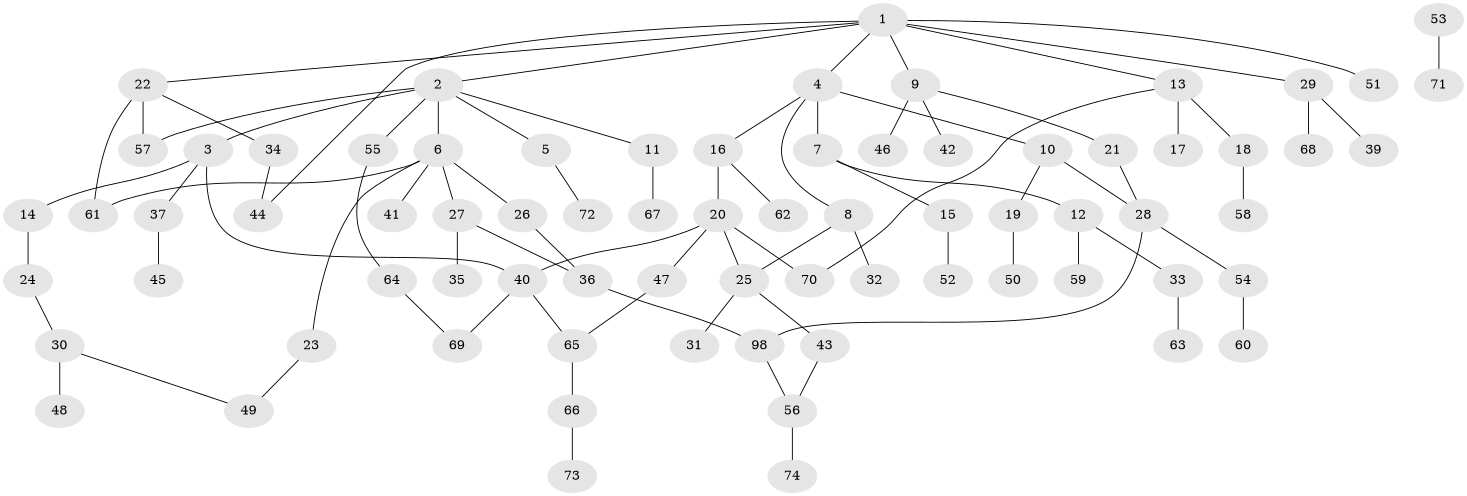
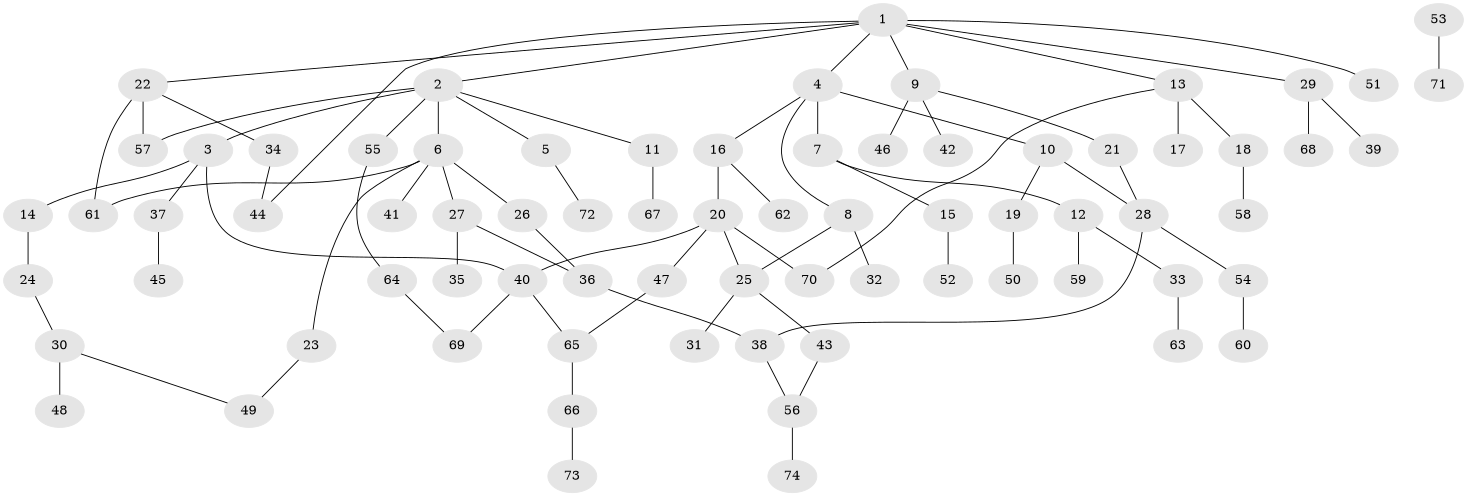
(760, 346) -> (760, 346)
